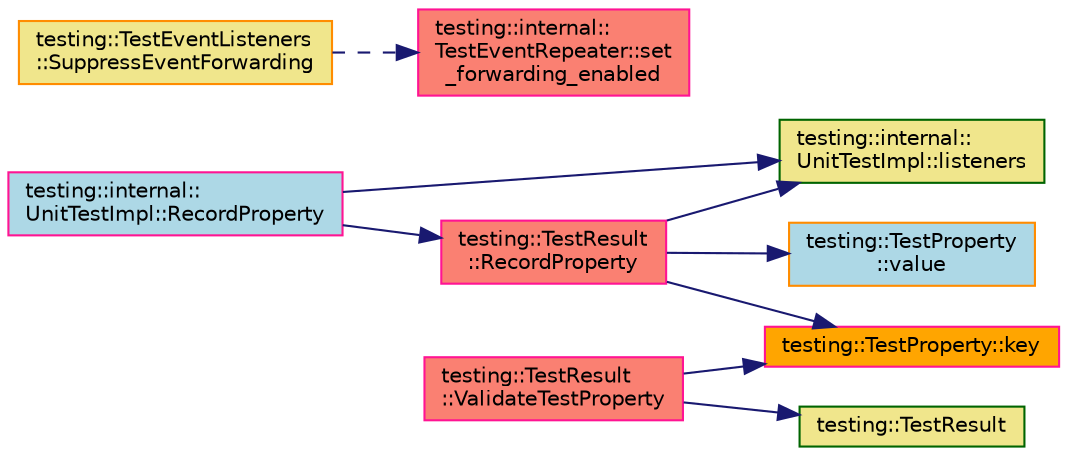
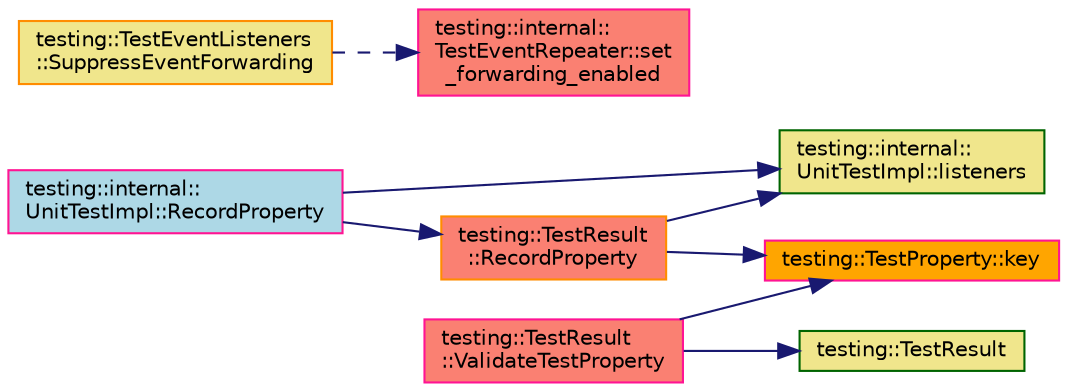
(554, 252) -> (554, 248)
(912, 254) -> none
